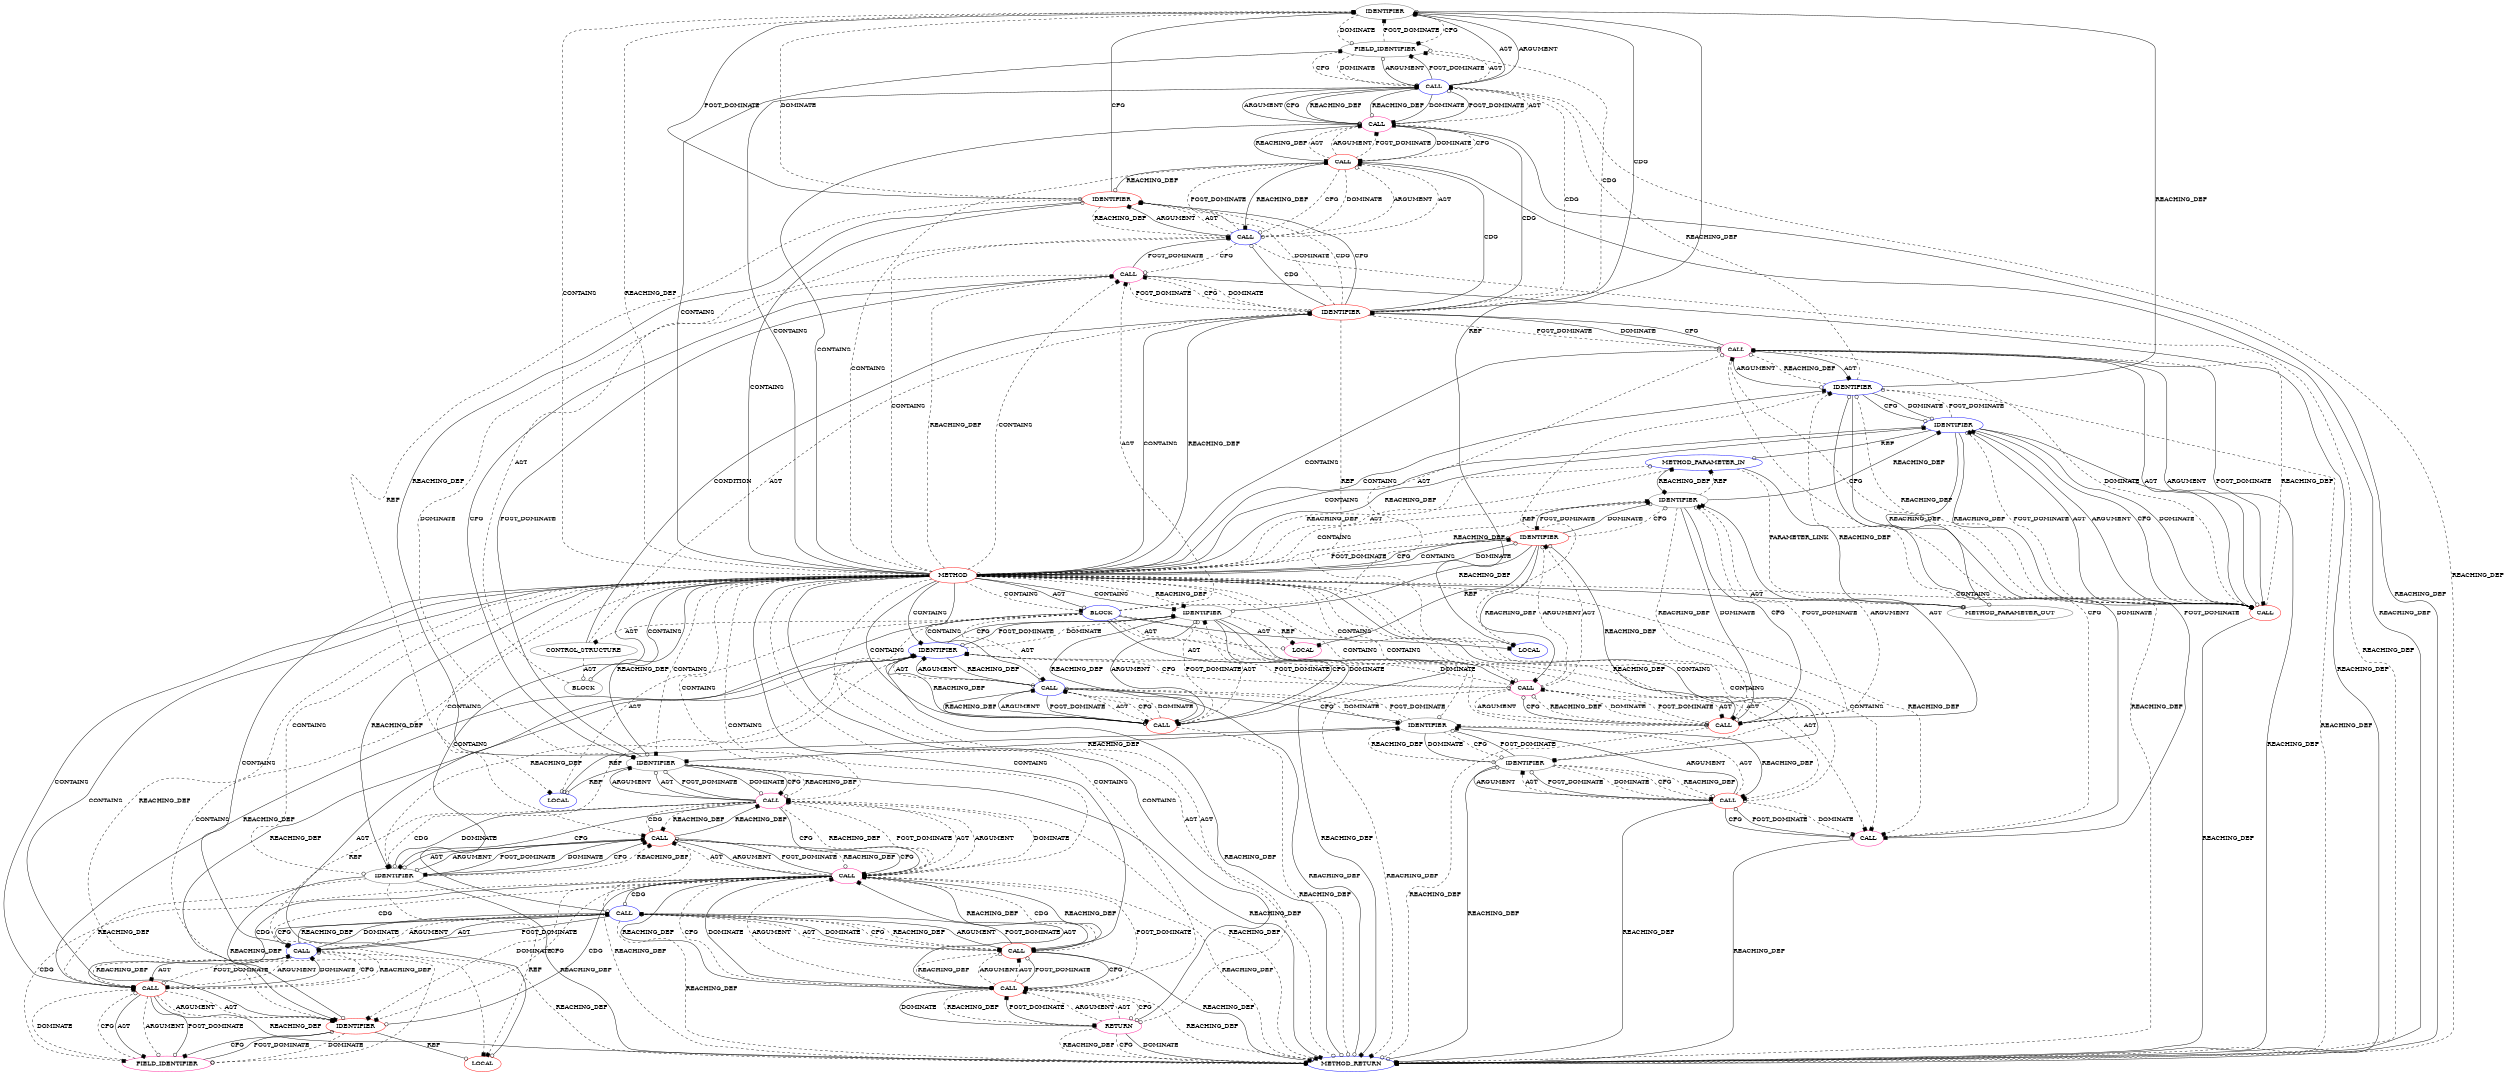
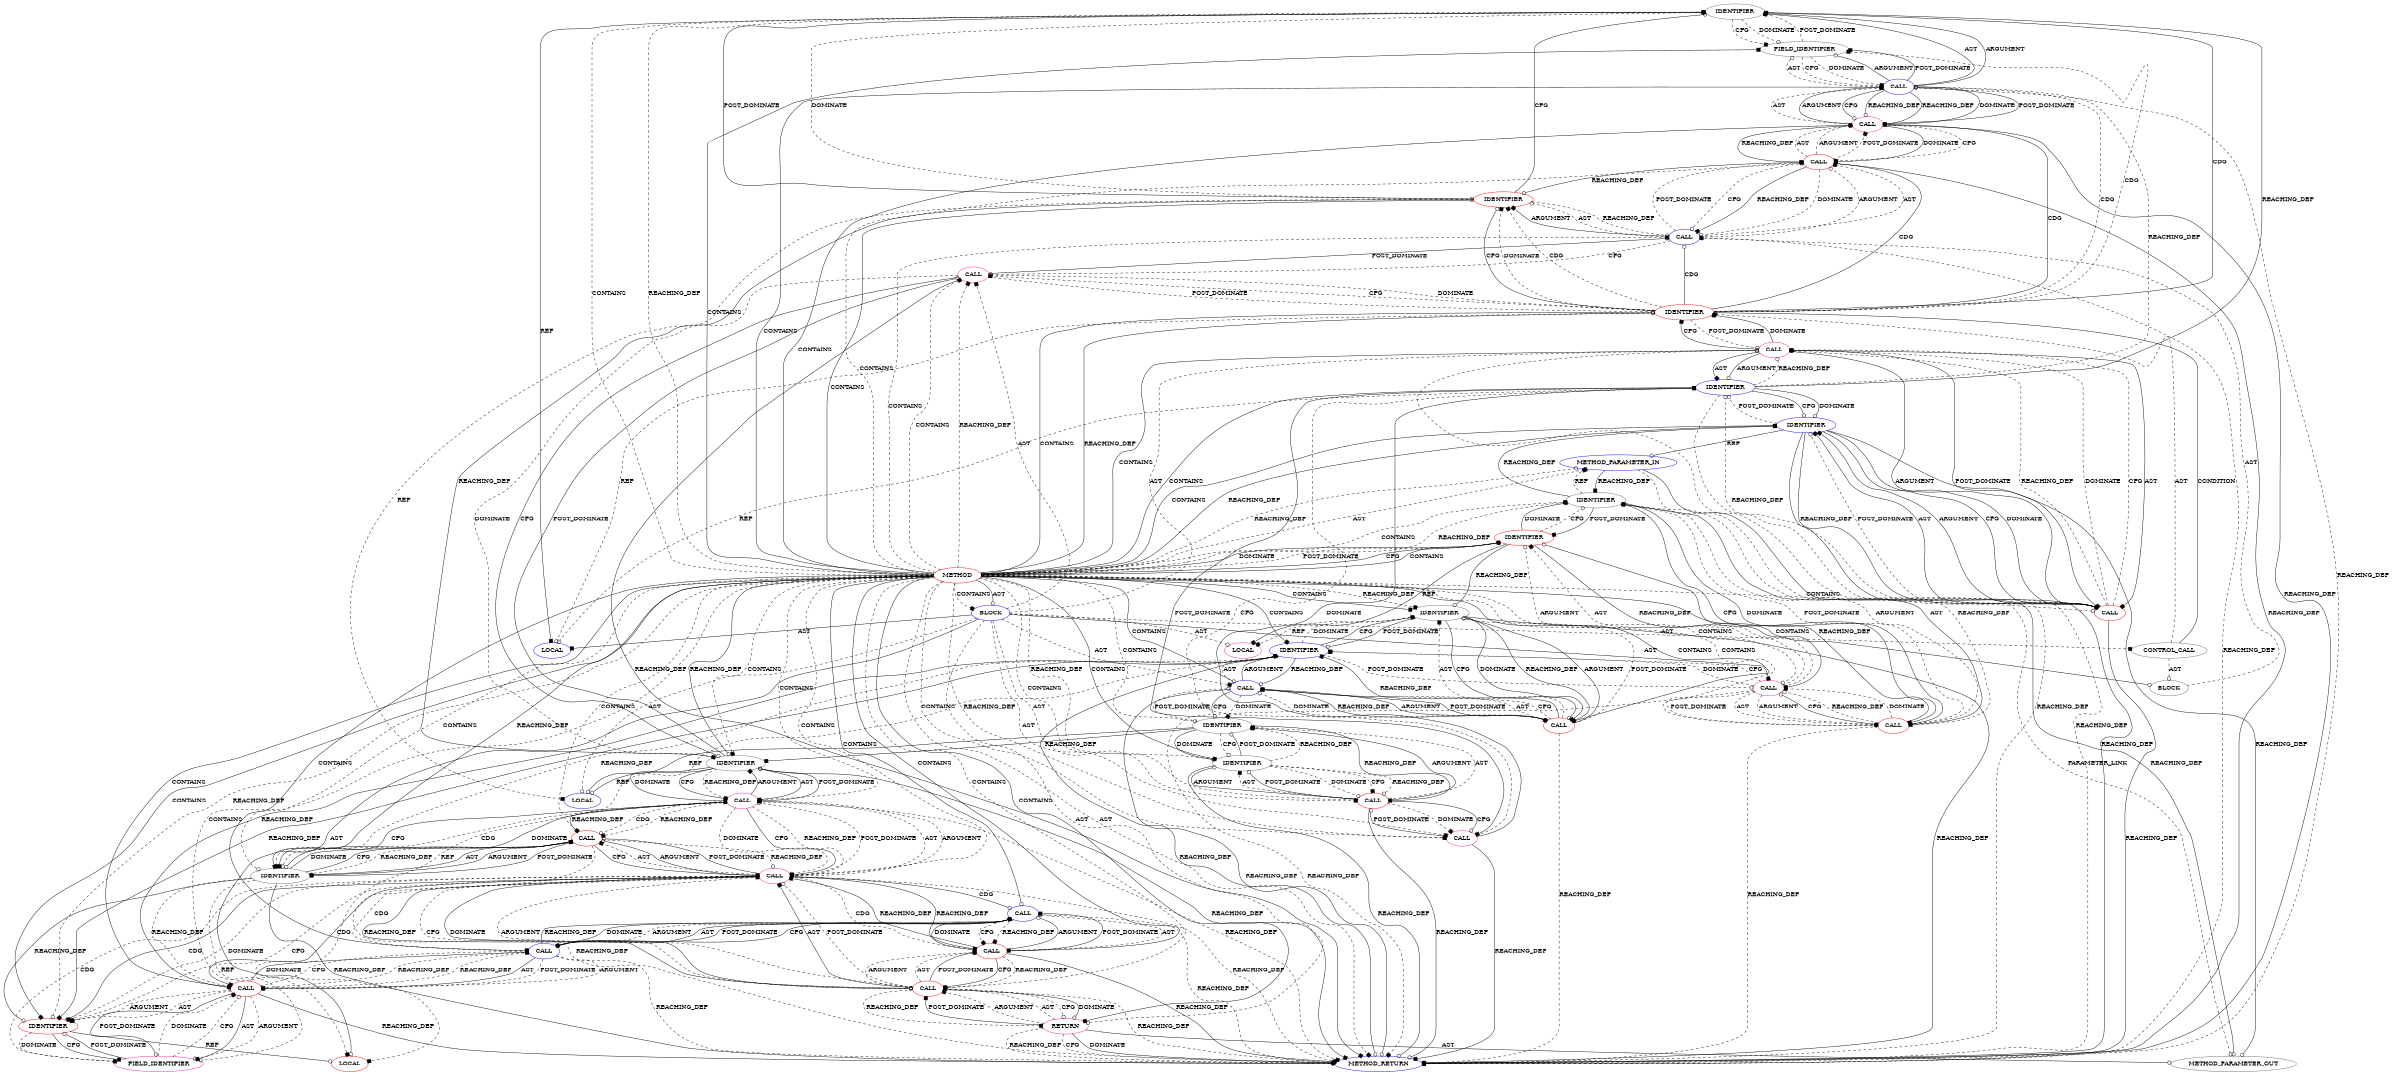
(1568, 589) -> (1626, 1053)
(584, 651) -> (2169, 651)
(1066, 755) -> (1124, 871)
(1107, 757) -> (1118, 833)
